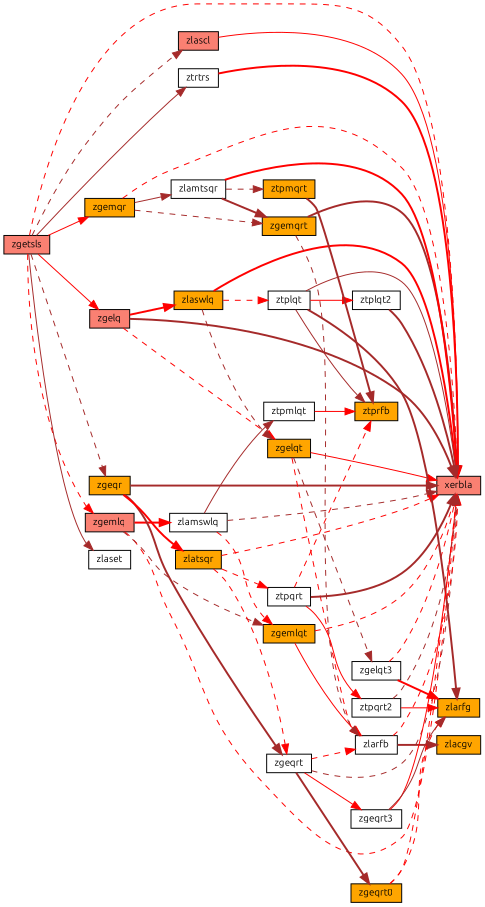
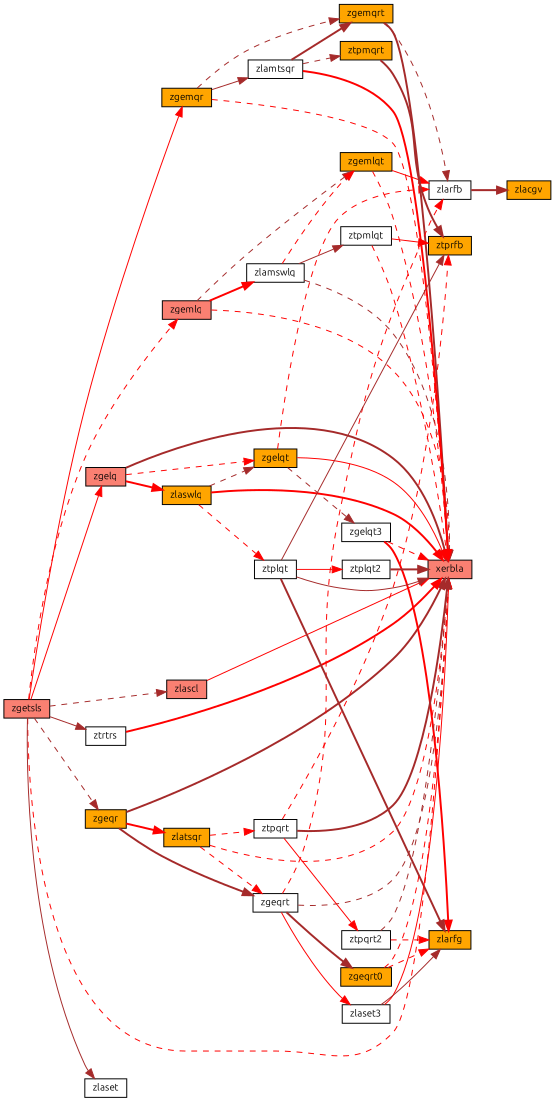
(426, 678) -> (406, 342)
(419, 708) -> (405, 940)
(376, 819) -> (366, 1014)
